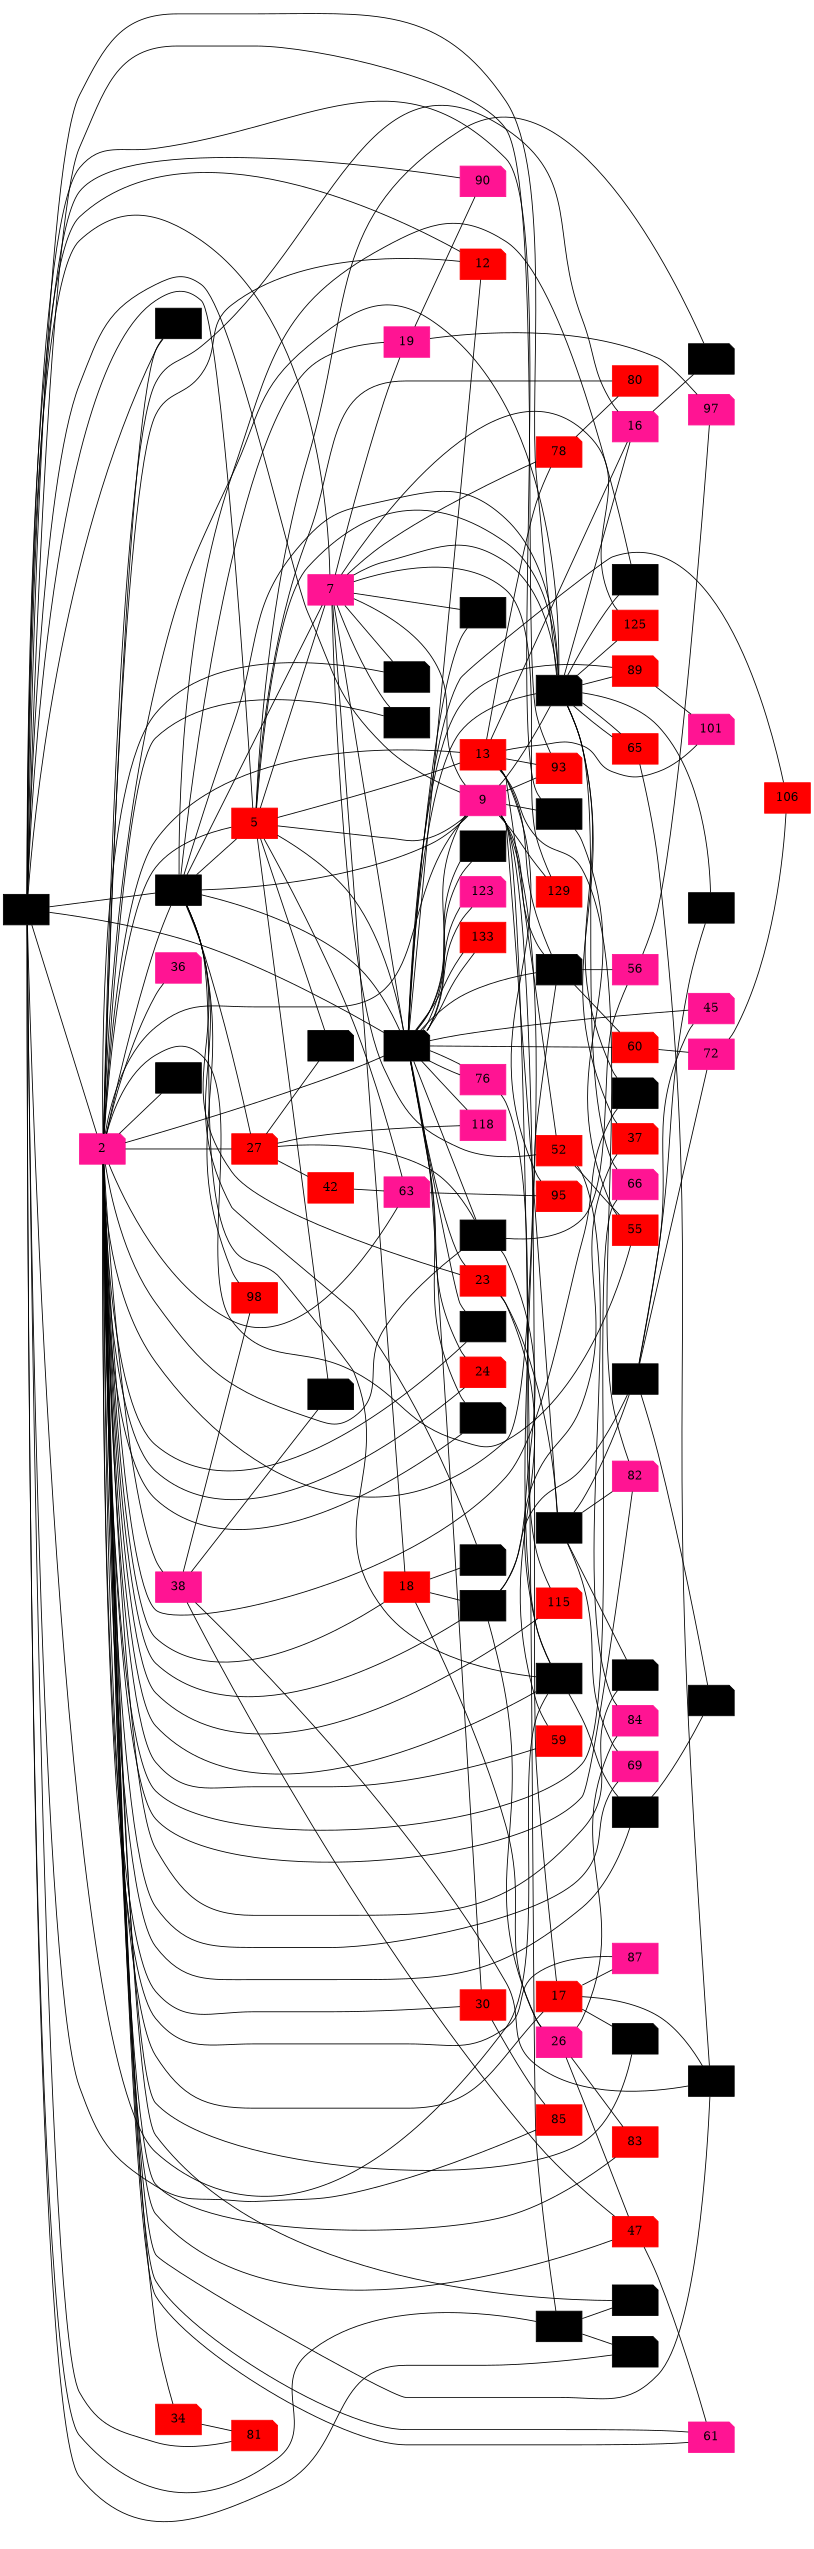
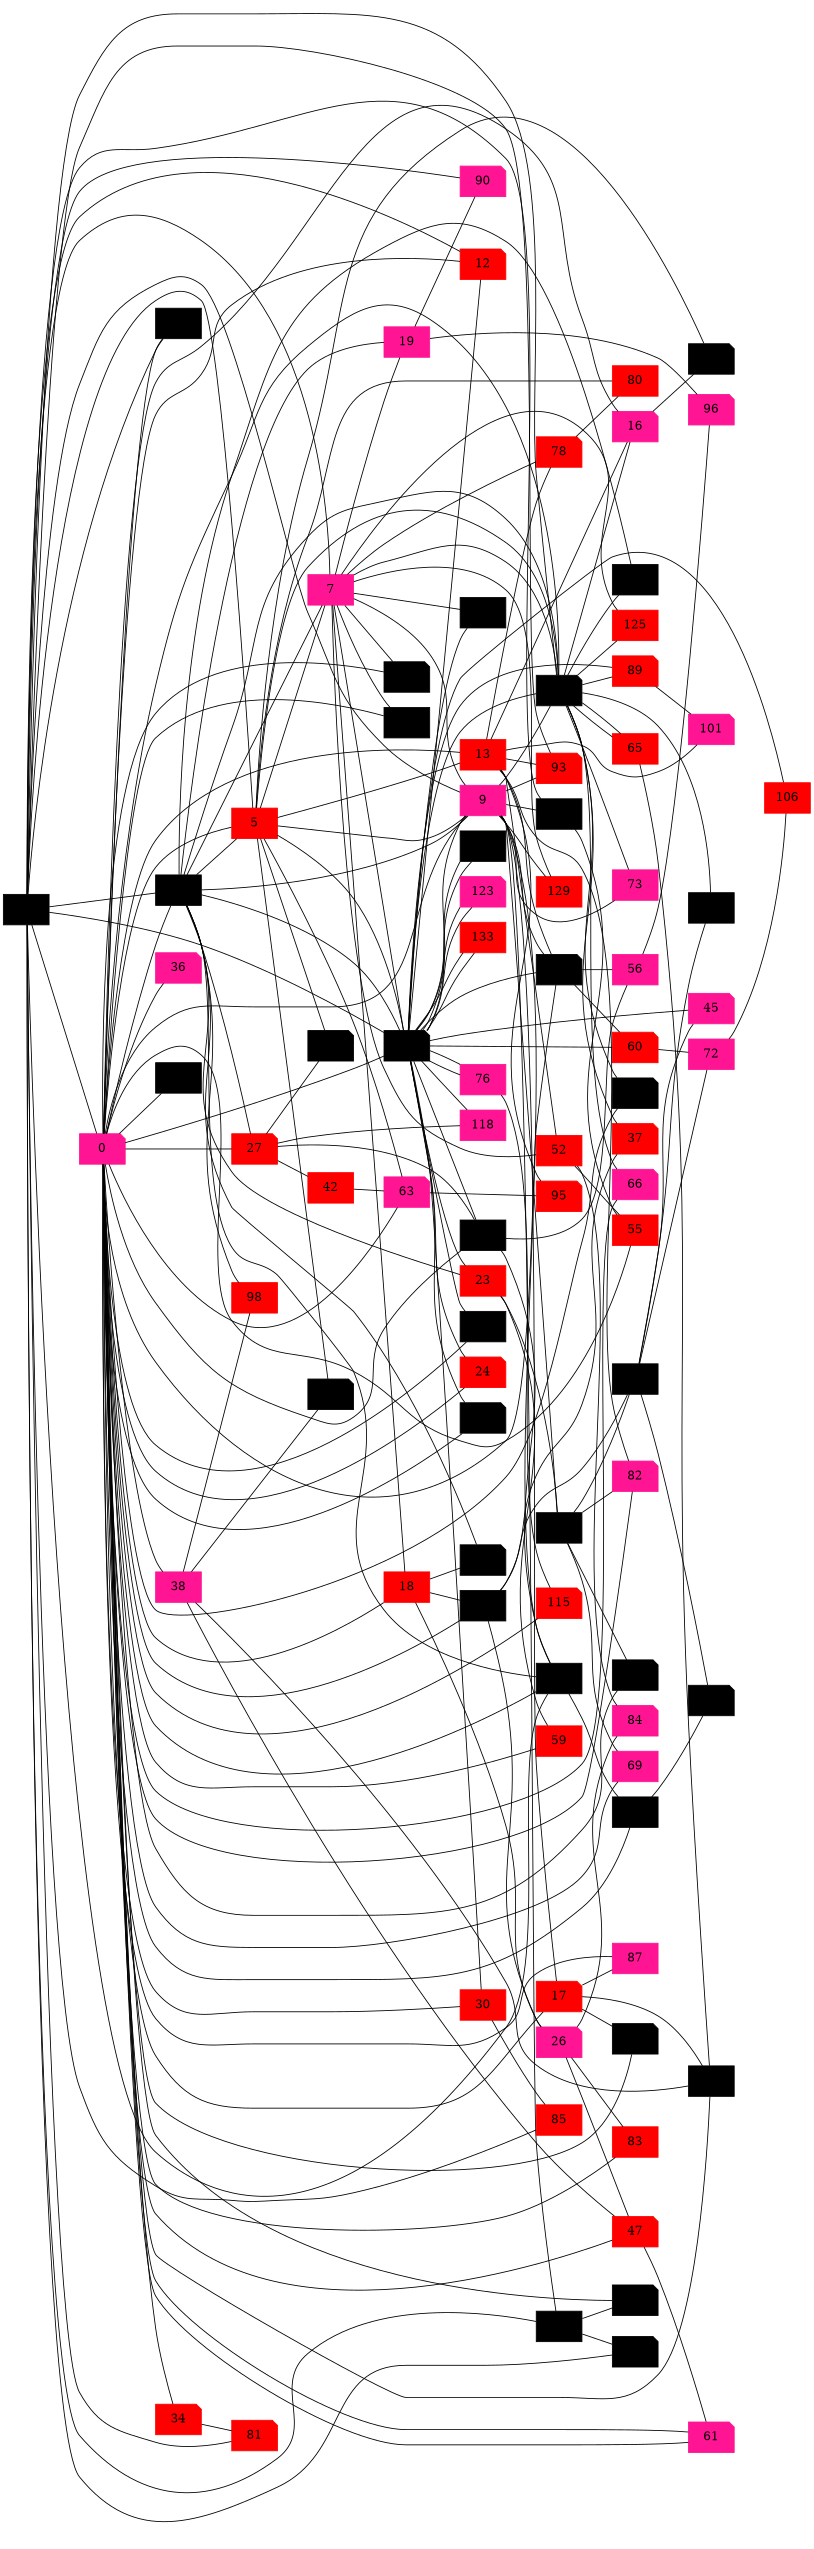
(711, 410) -> (711, 410)
none -> (635, 885)
(102, 1149) -> (102, 1149)
